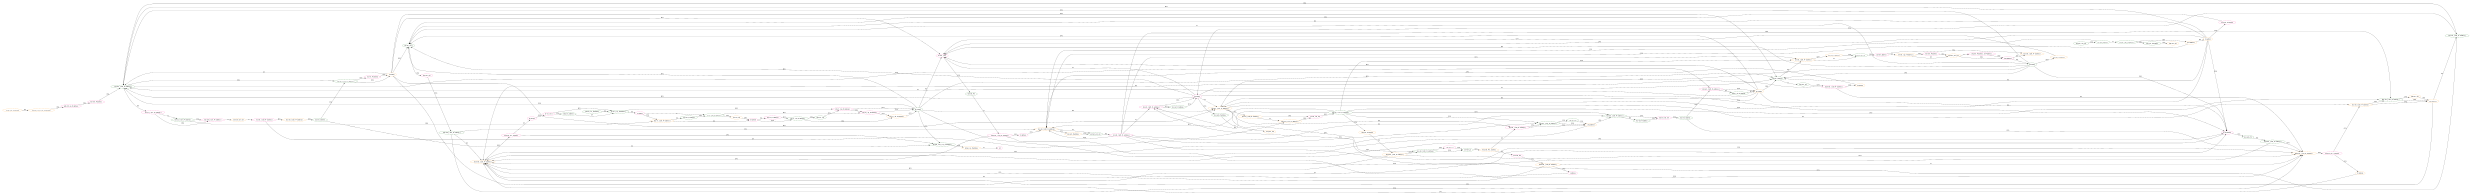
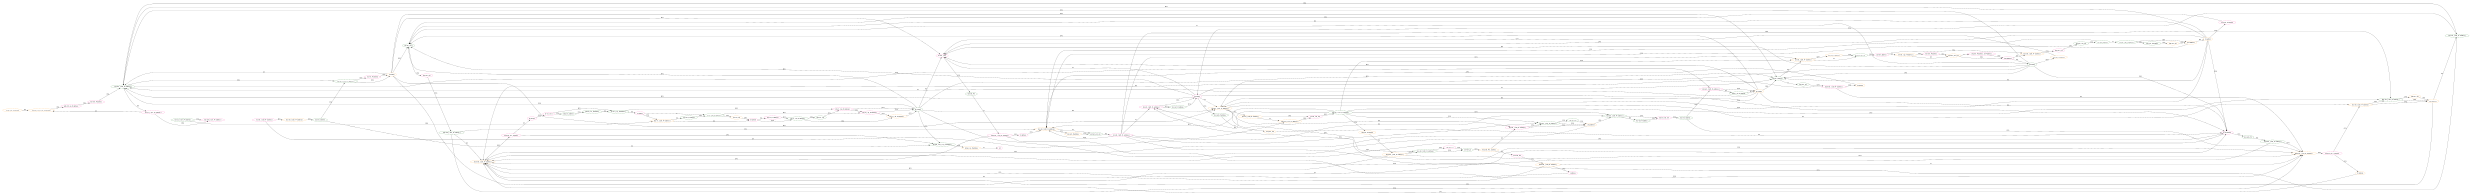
none -> (2181, 43)
none -> (2059, 50)
(167, 116) -> (98, 112)
(594, 116) -> (579, 113)
(238, 120) -> none
none -> (1748, 136)
